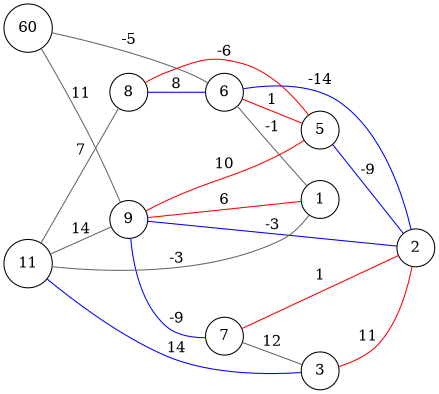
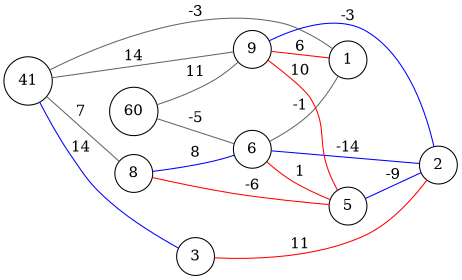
(28, 264) -> (28, 81)
(224, 336) -> none
